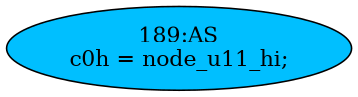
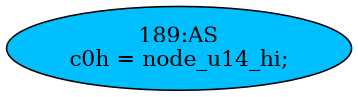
(179, 48) -> (179, 48)
